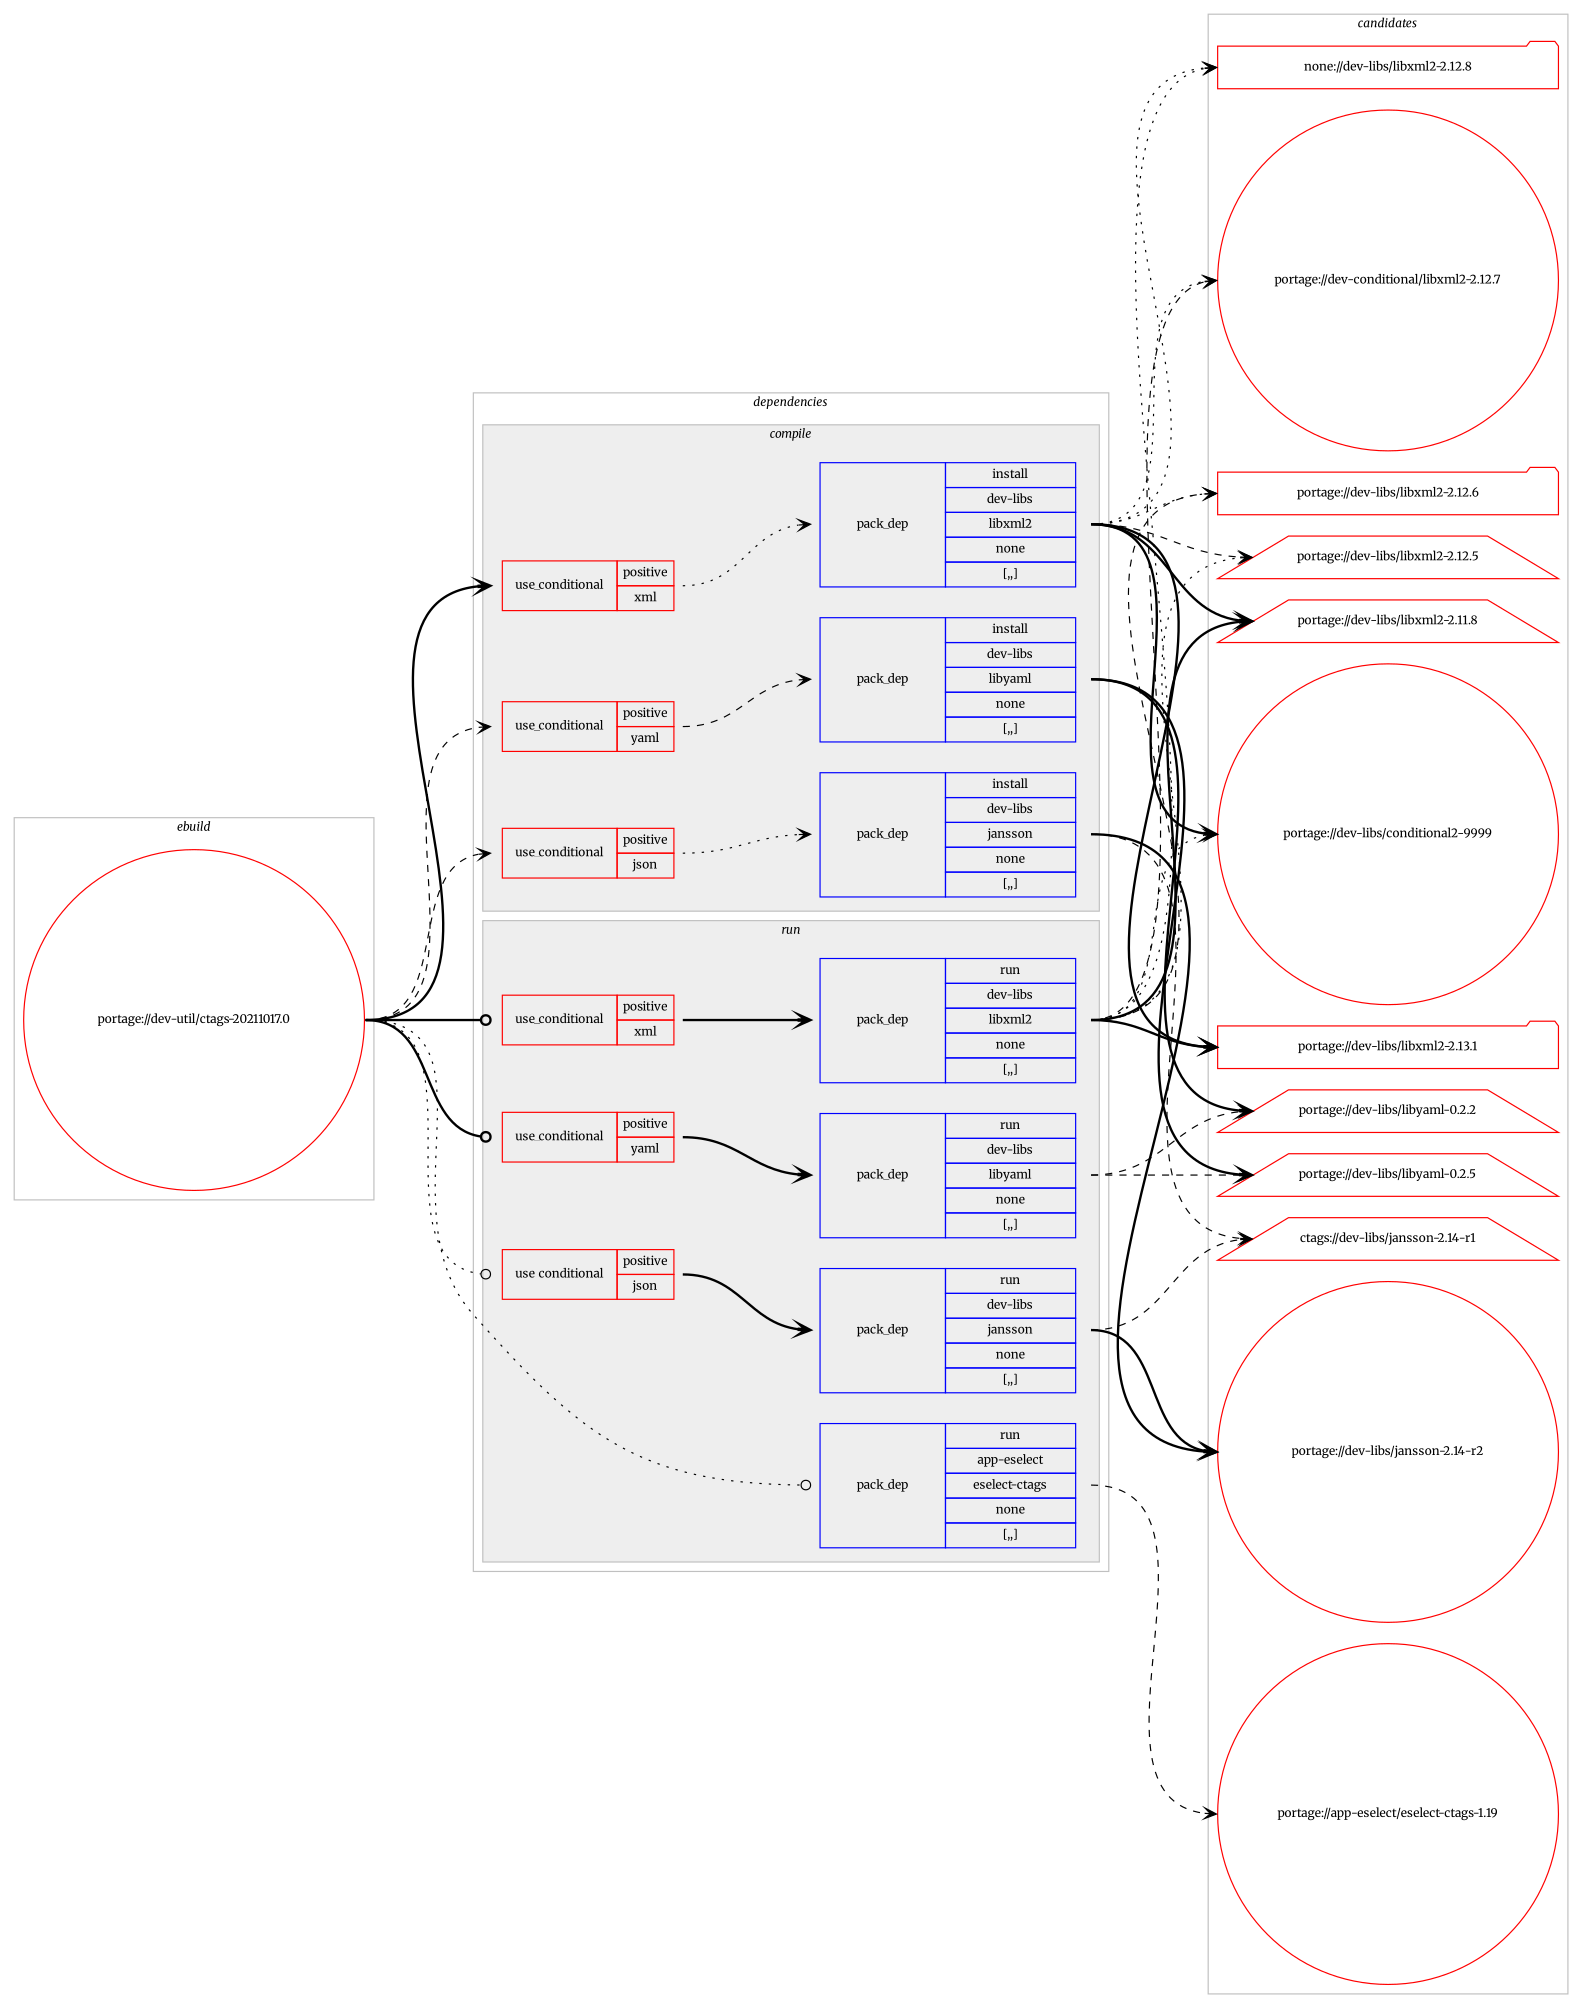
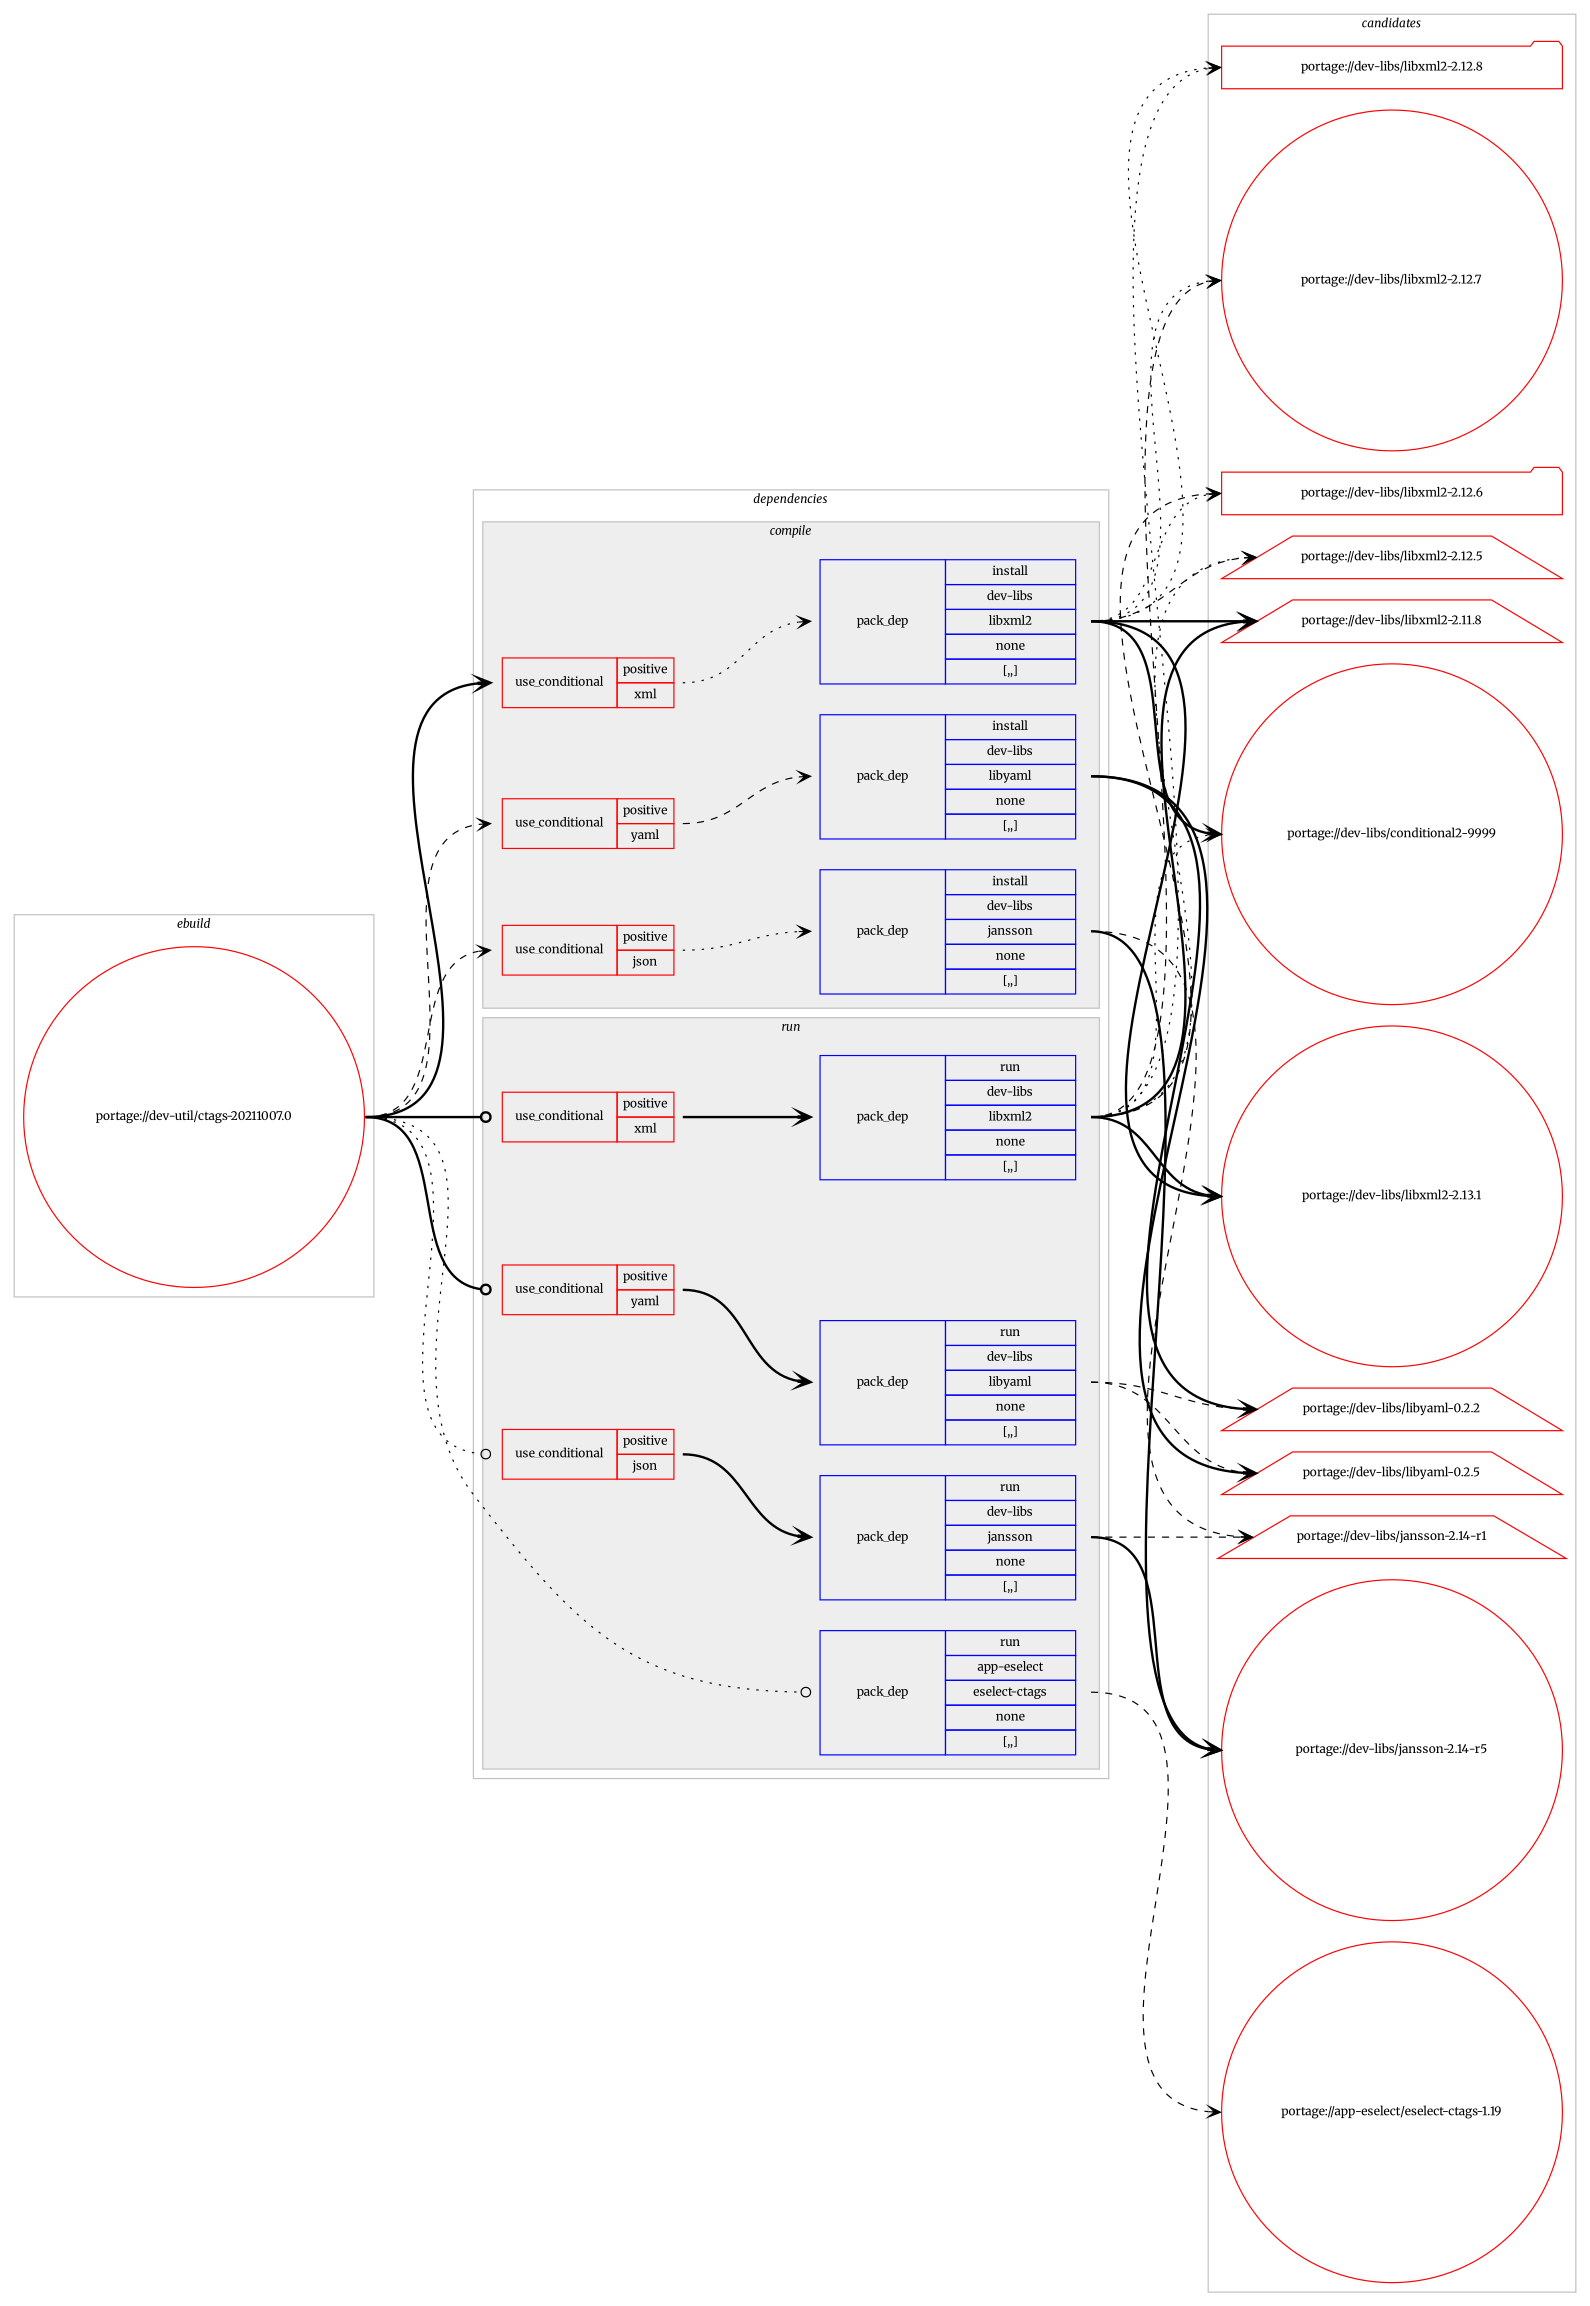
(1388, 67) -> (1392, 67)
(1388, 280) -> (1392, 280)
(194, 1020) -> (194, 1117)
(1388, 1047) -> (1392, 1196)
(1388, 1239) -> (1392, 1537)
(1388, 1452) -> (1392, 1750)
